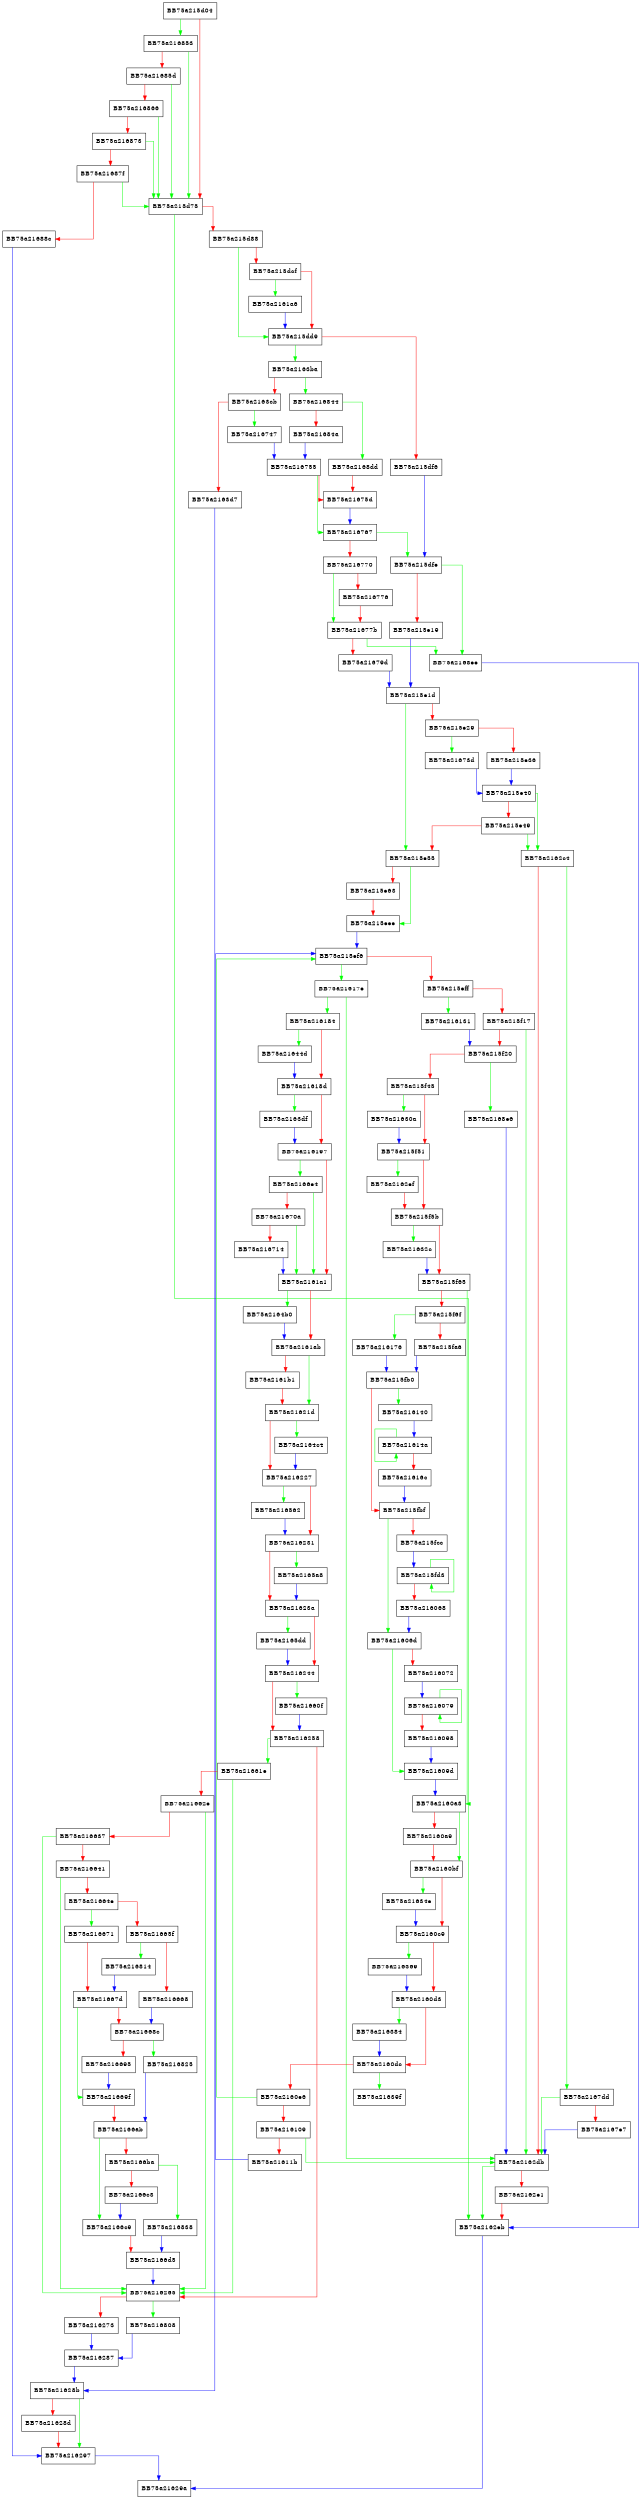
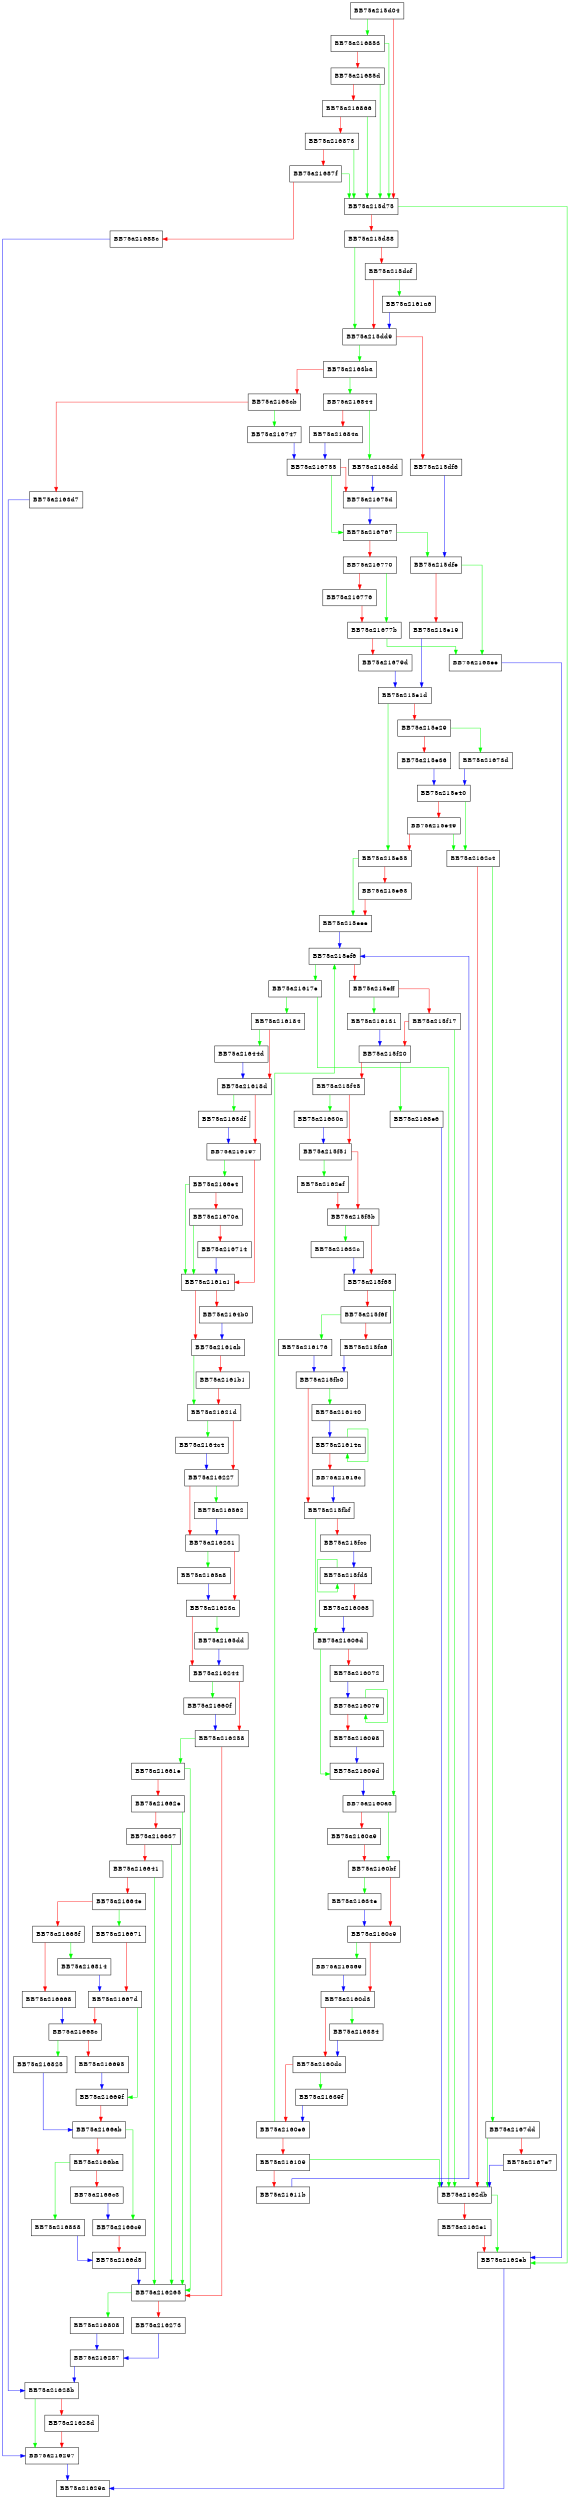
(353, 481) -> (373, 481)
(287, 1296) -> (217, 1296)
none -> (303, 2111)
